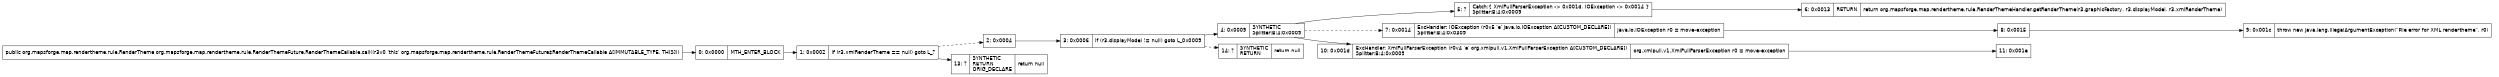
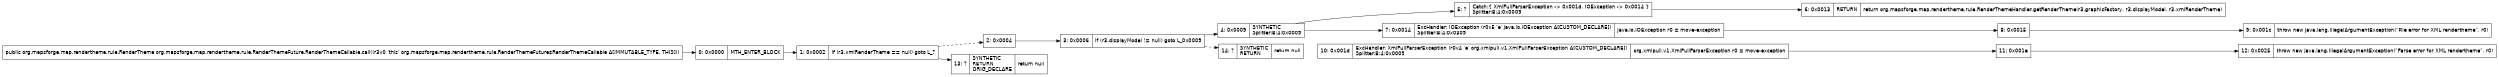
(1342, 30) -> (1342, 30)
(1320, 41) -> none
none -> (2367, 51)
